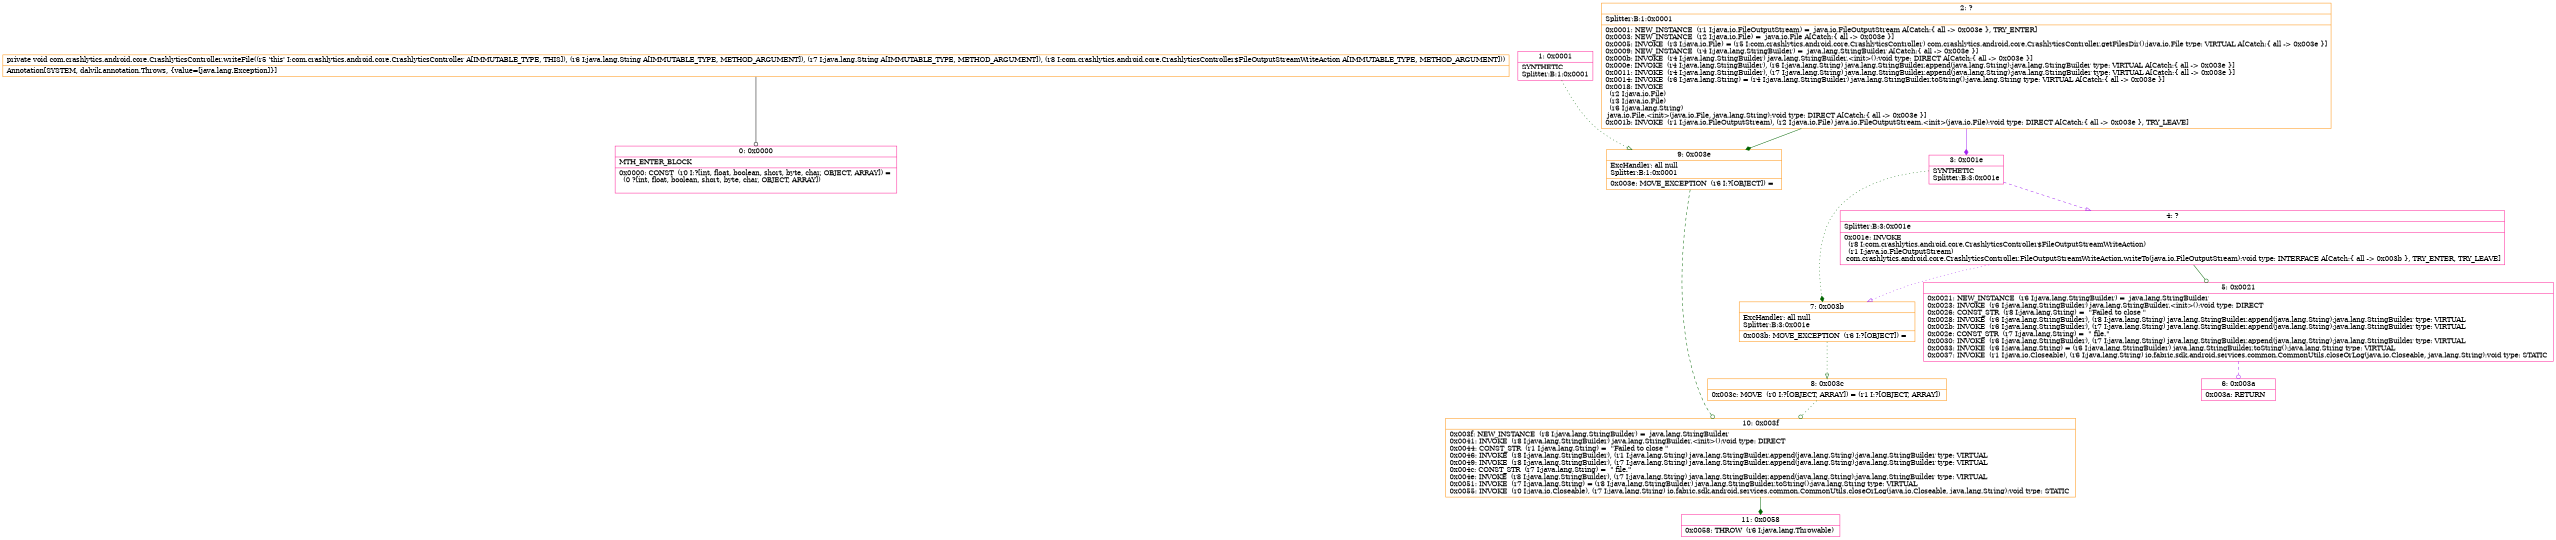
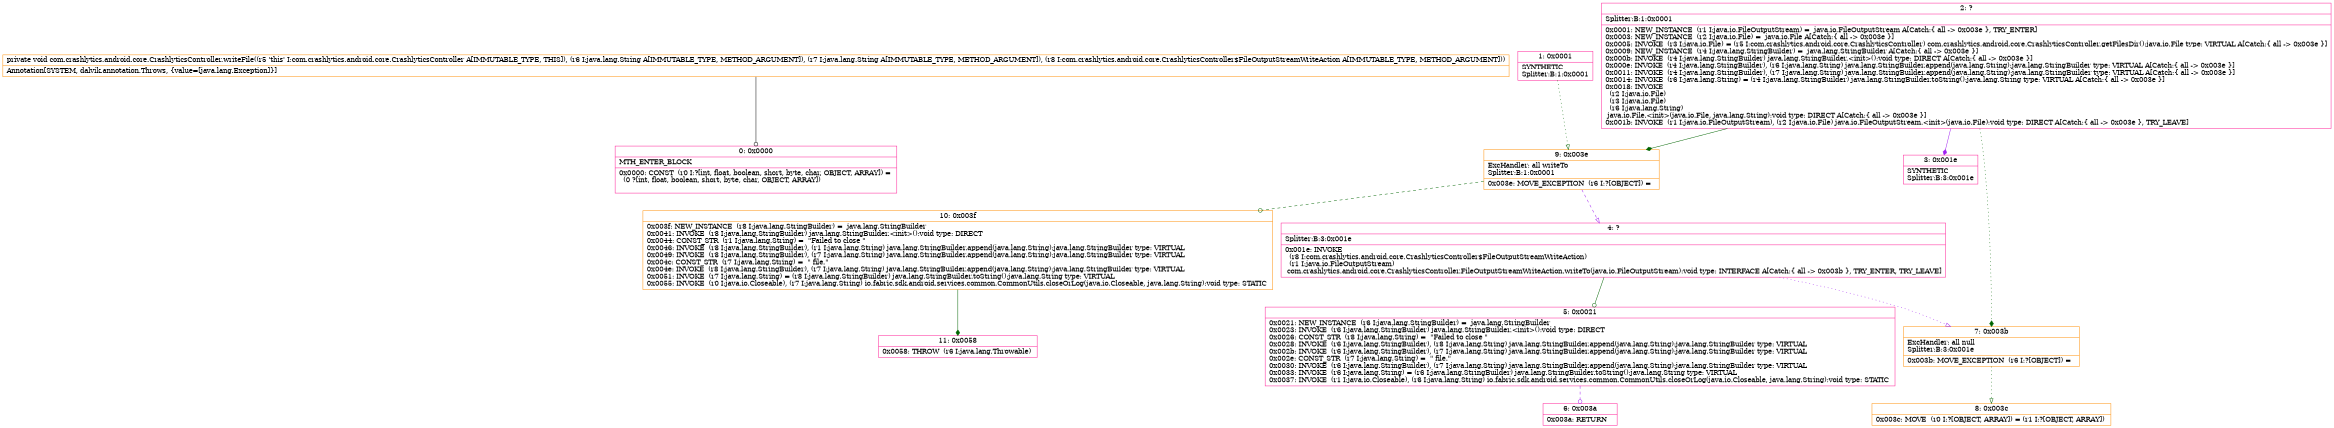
(1966, 66) -> (1966, 66)
(1644, 166) -> (1528, 166)
(2045, 196) -> (1589, 204)
(1841, 205) -> (1989, 224)
(1809, 408) -> none
